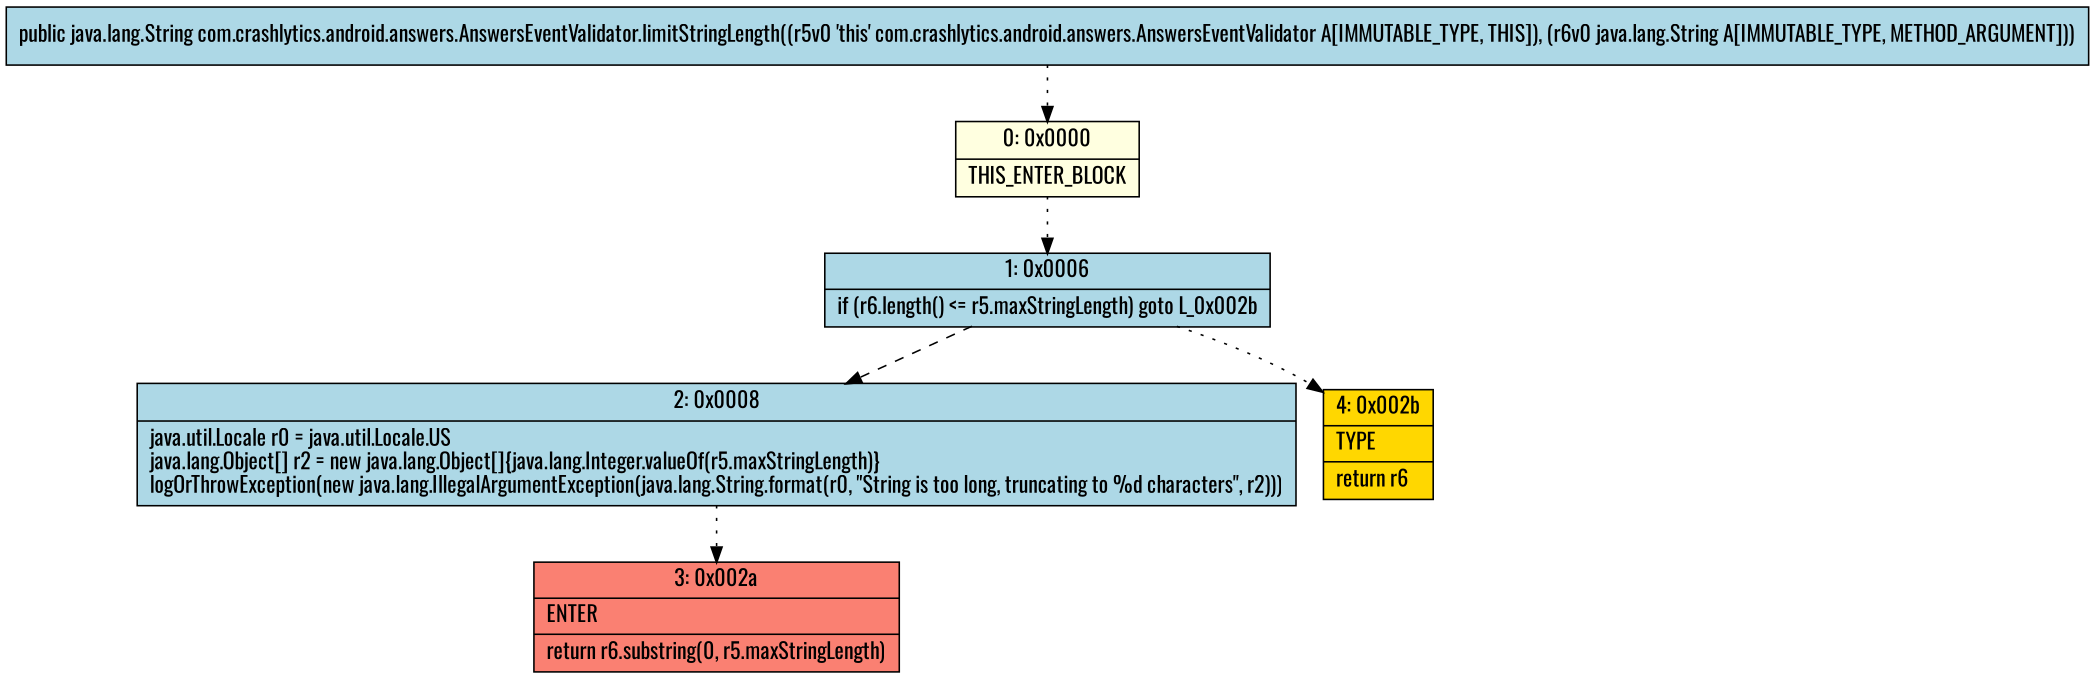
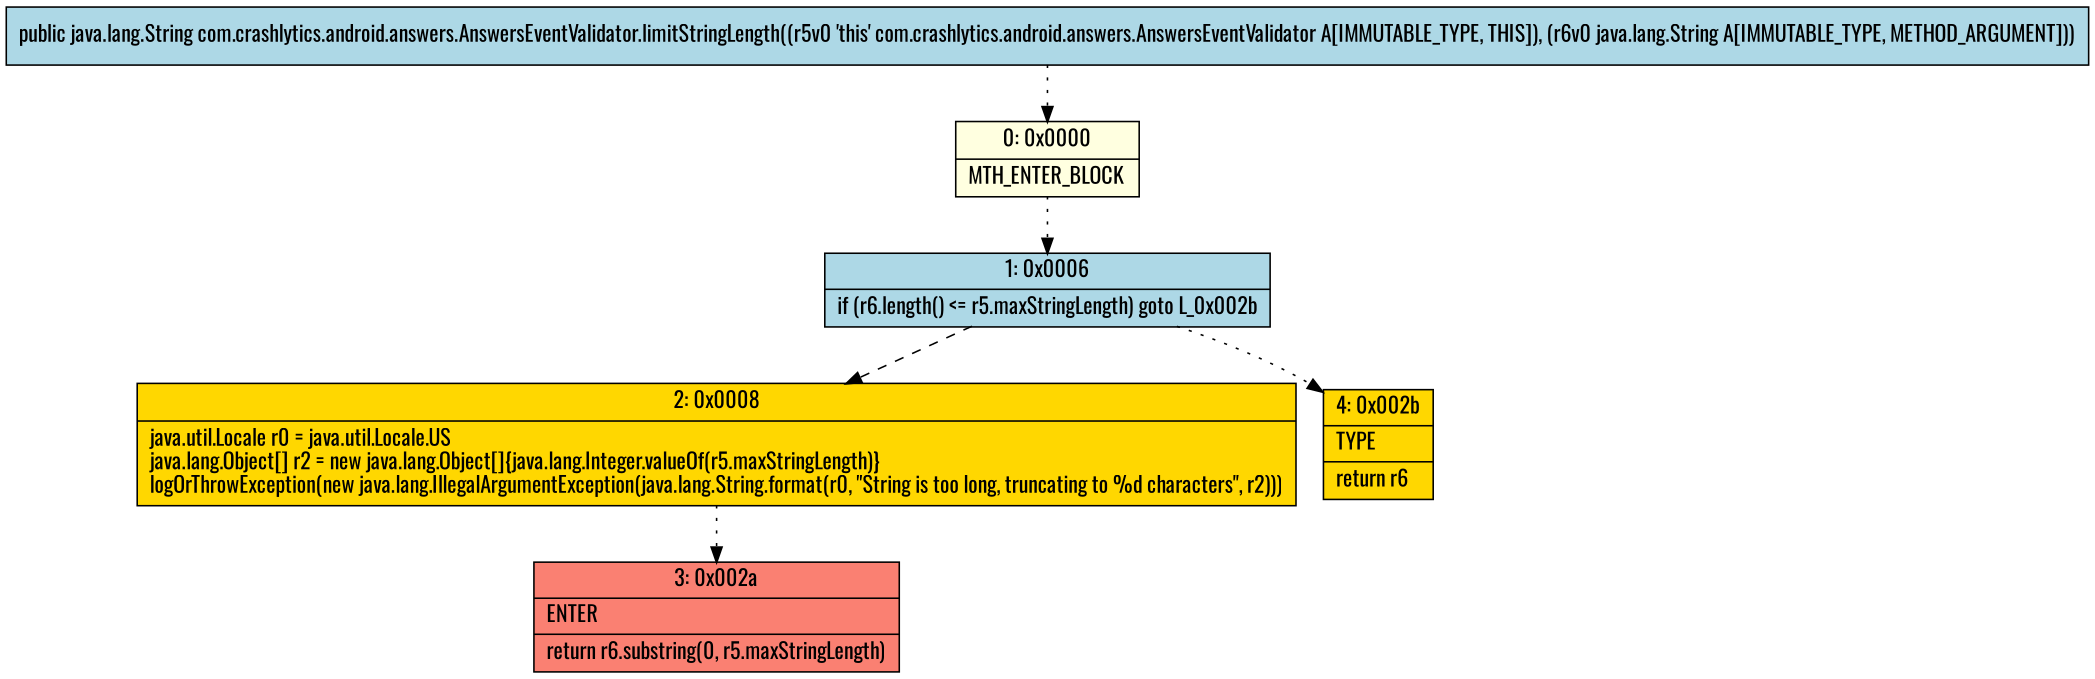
(1047, 177) -> (1047, 177)
(717, 445) -> (717, 445)
